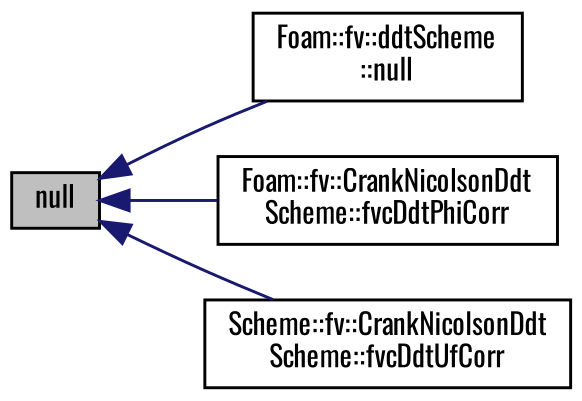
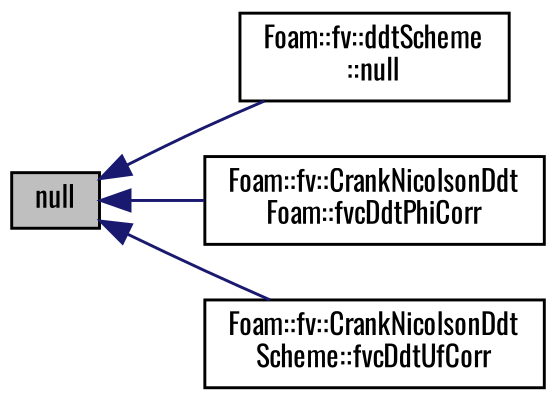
(388, 200) -> (375, 200)
(388, 344) -> (375, 344)
